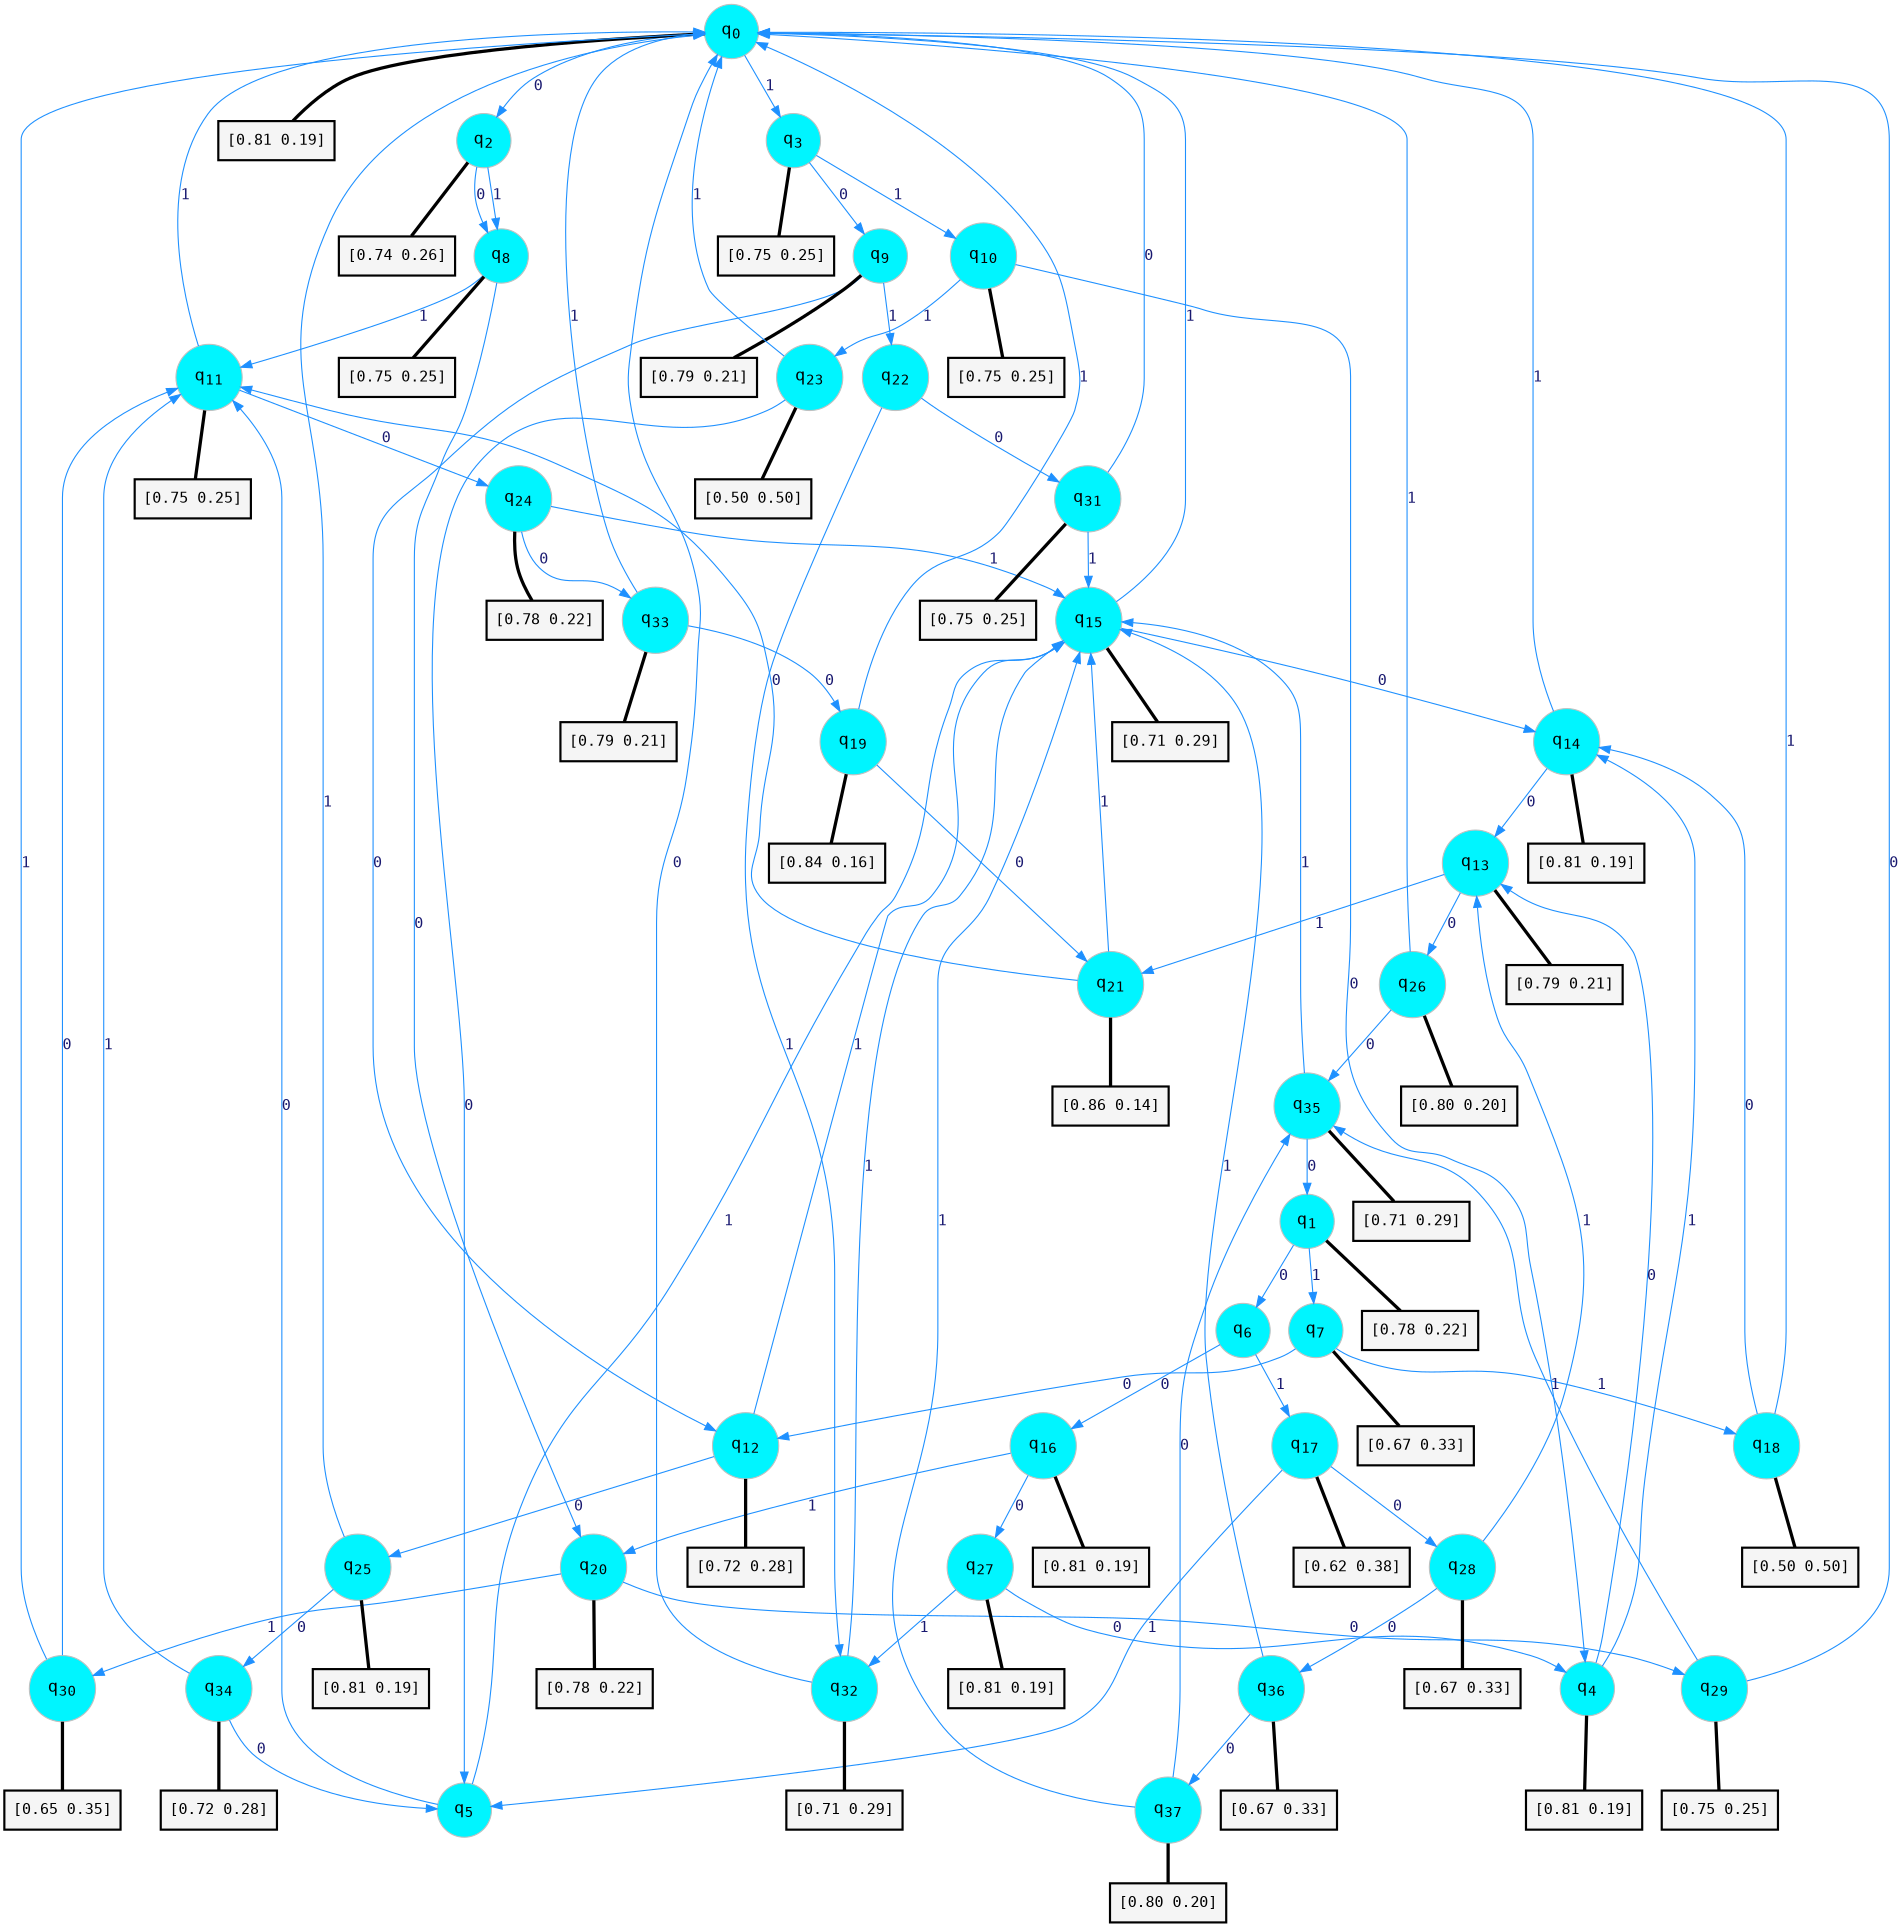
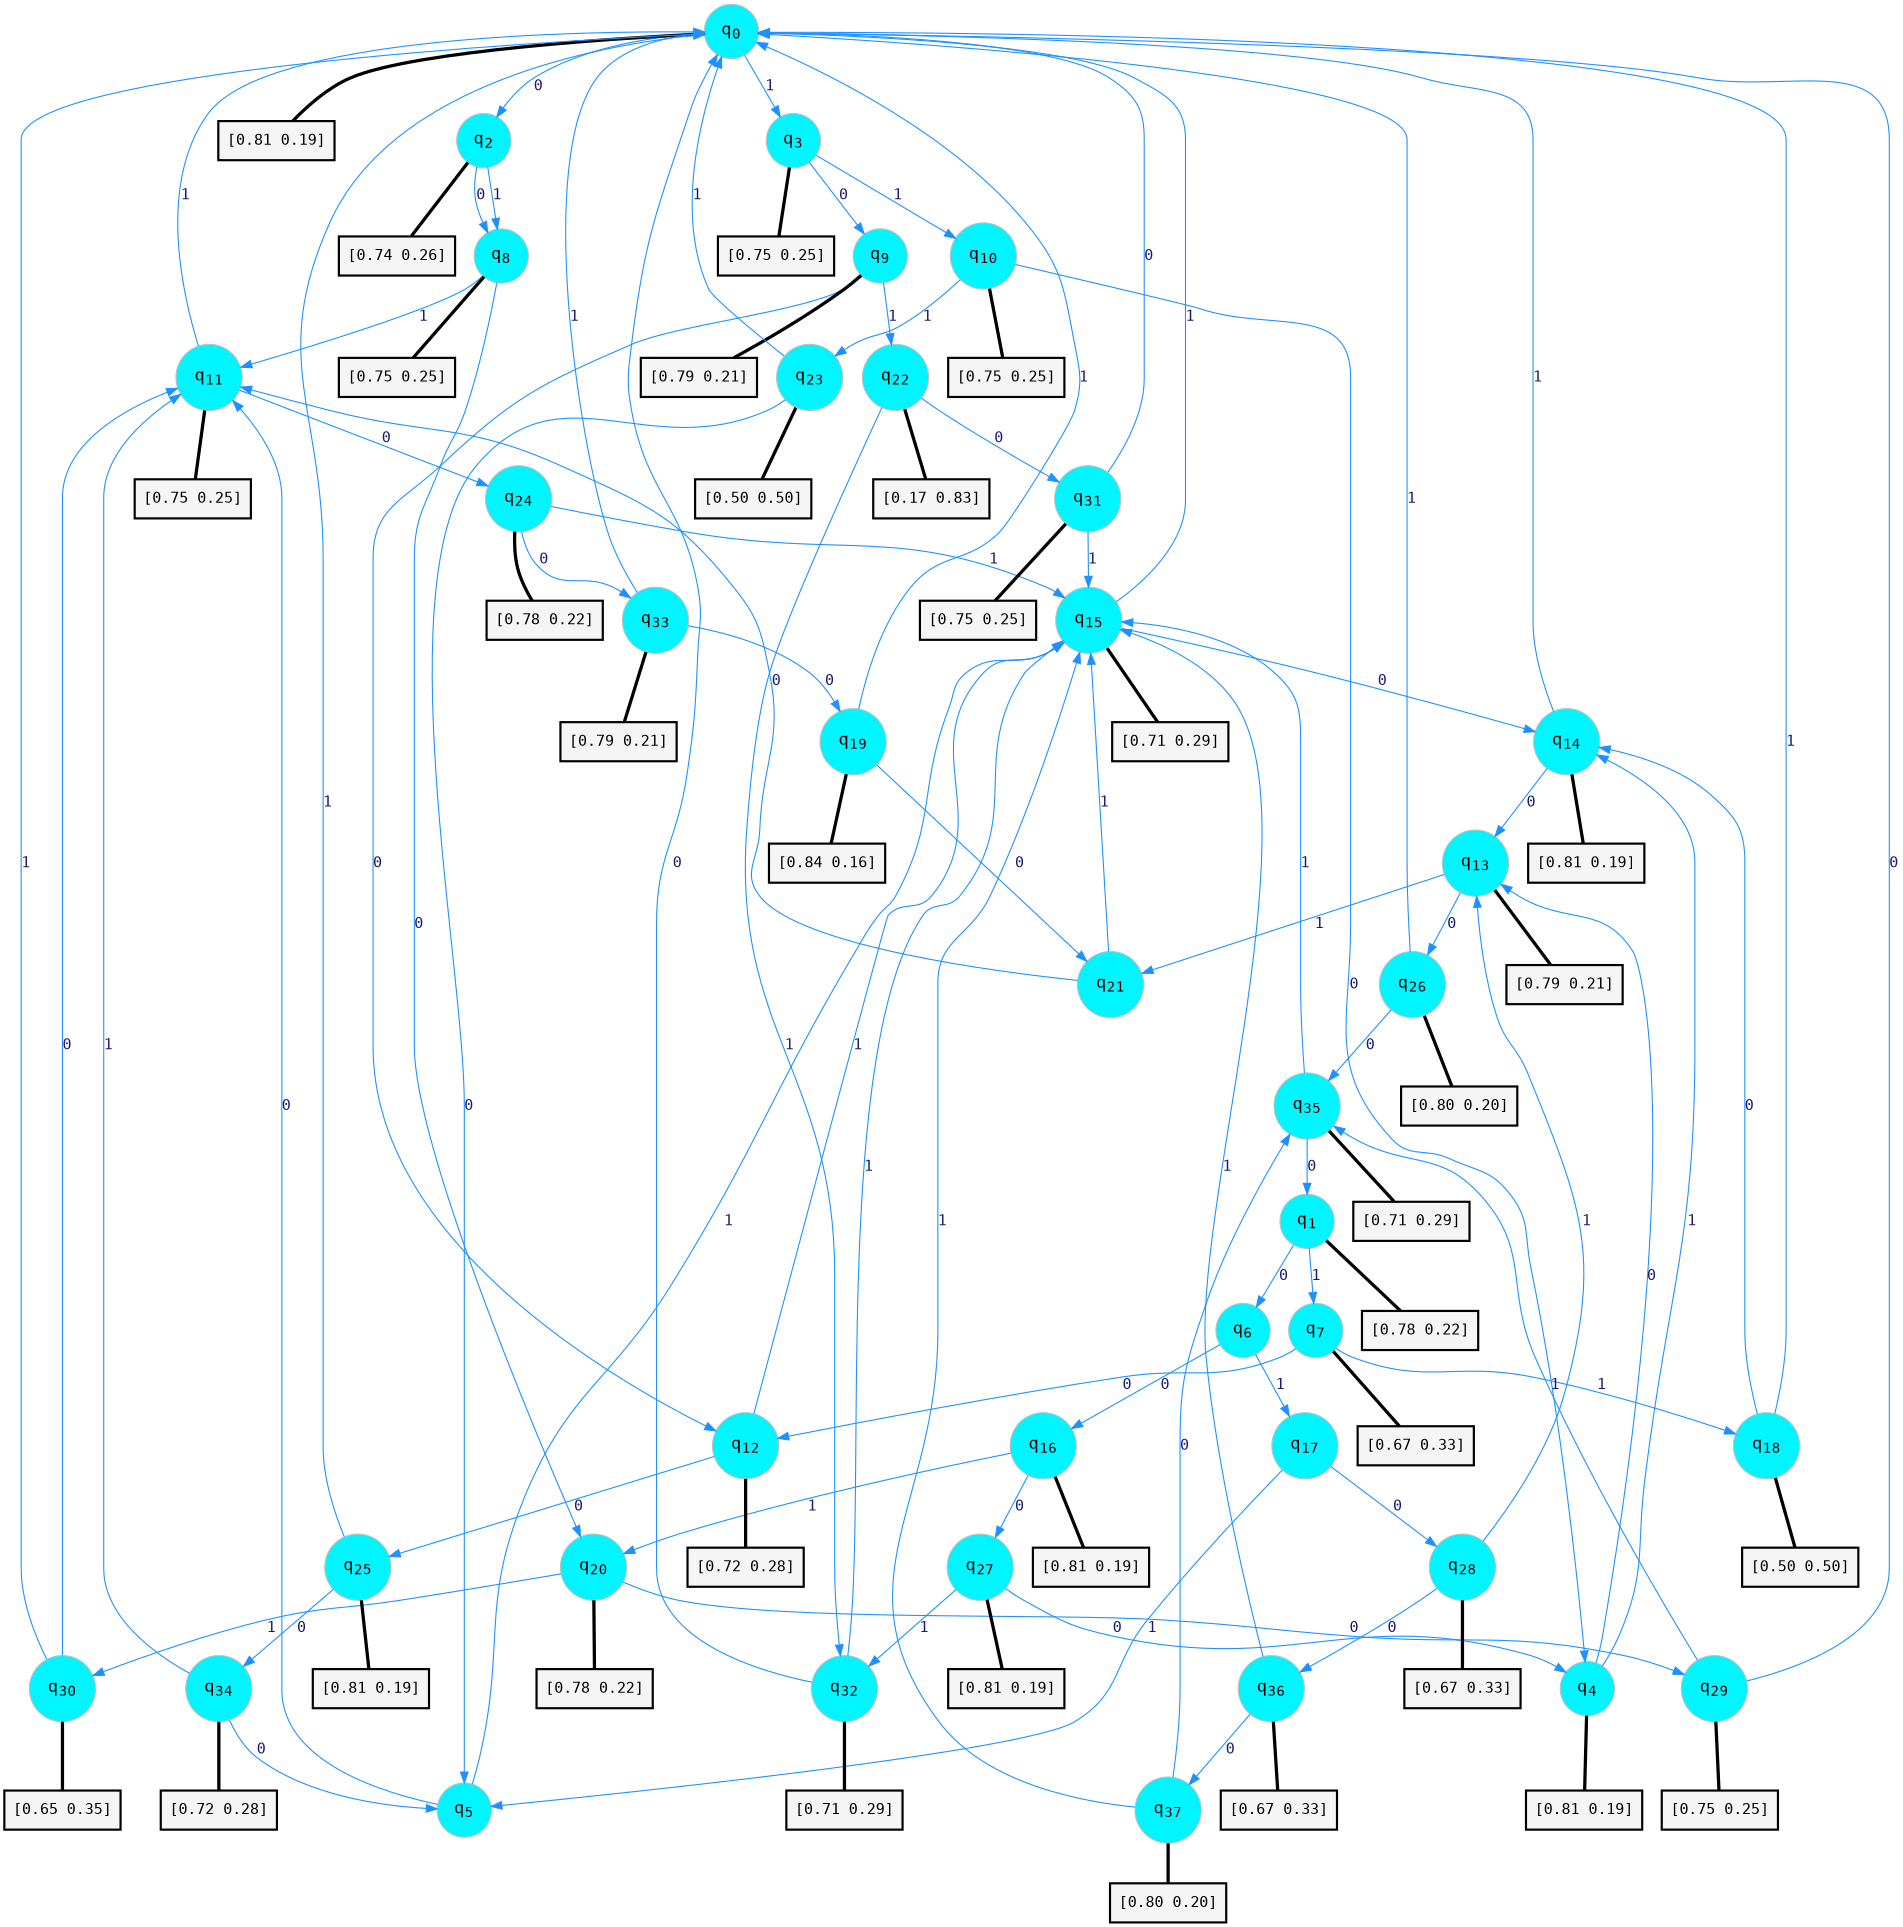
none -> (931, 499)
(1111, 1106) -> none
(1352, 1567) -> none
